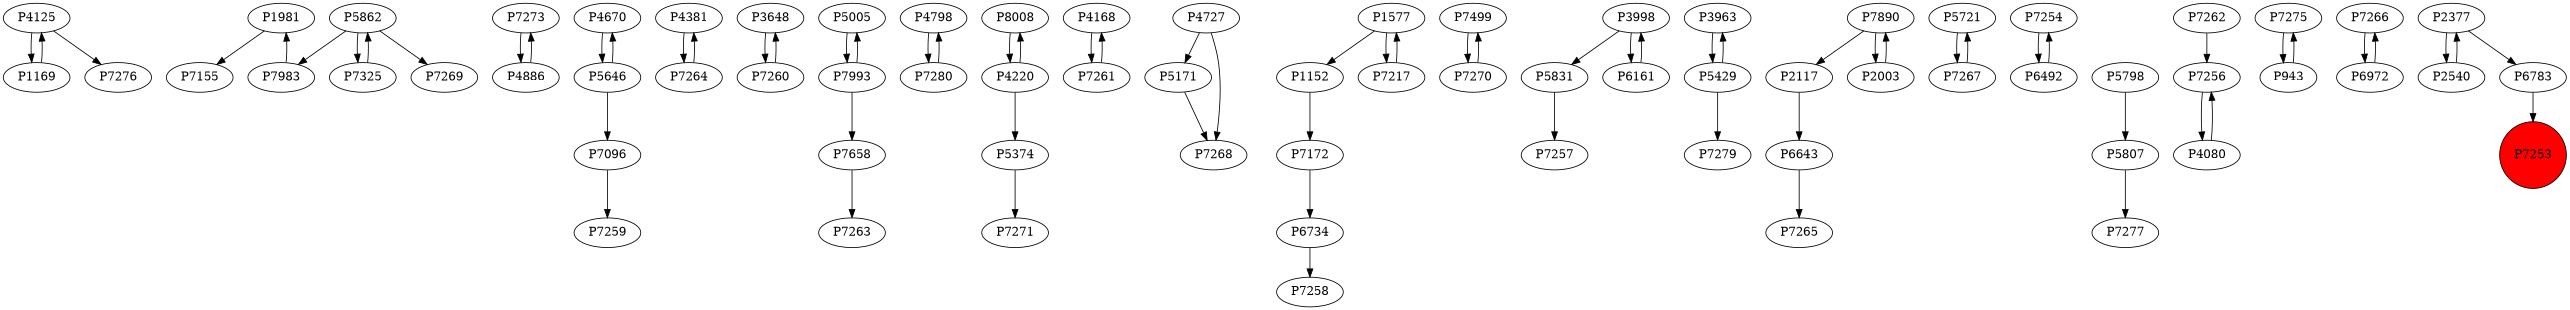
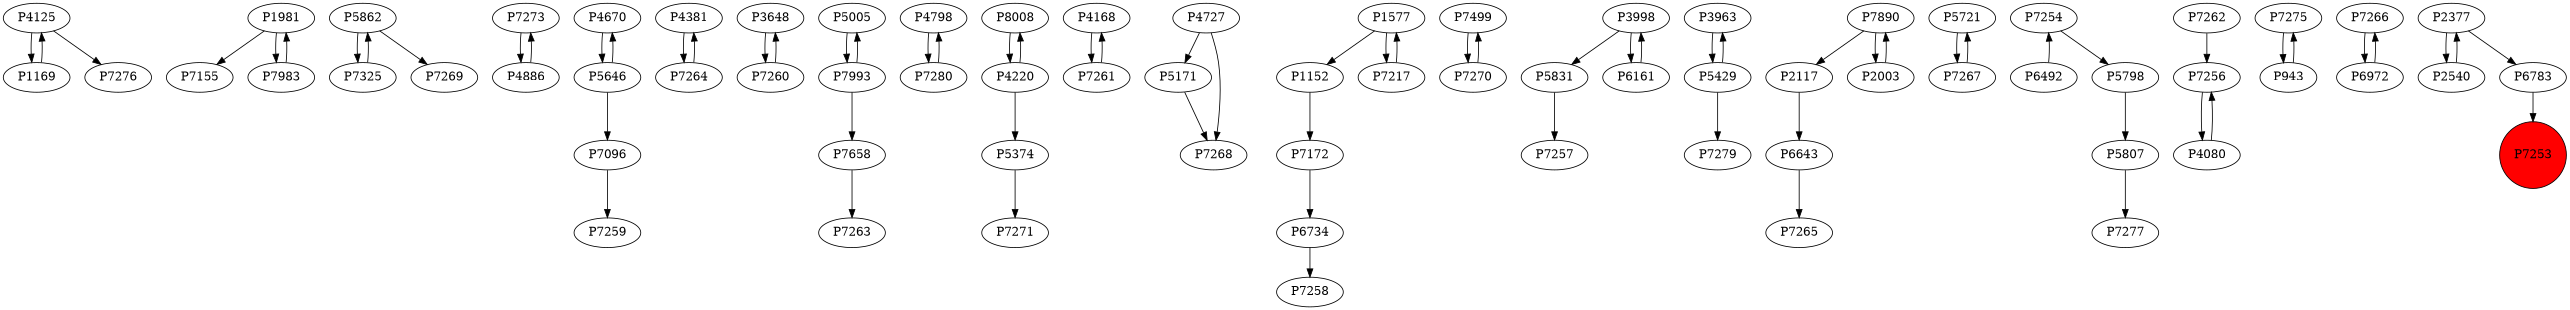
(2038, 43) -> (2081, 45)
(326, 45) -> (276, 43)
